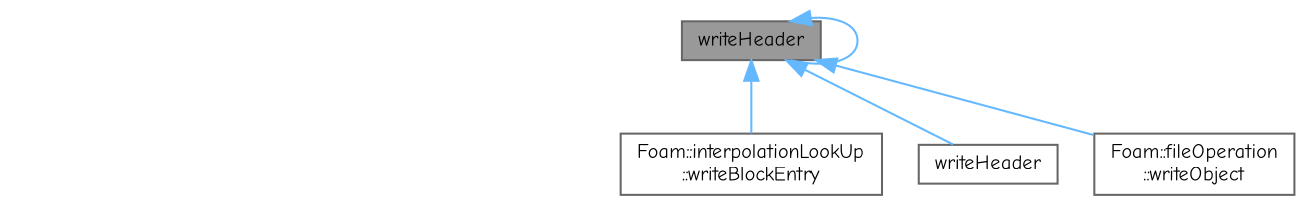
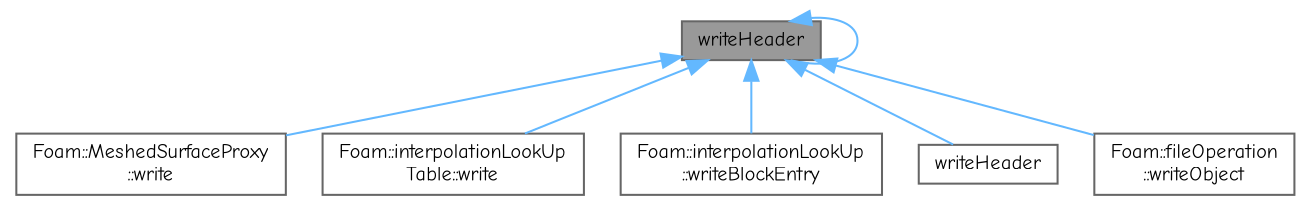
none -> (151, 164)
none -> (453, 164)
